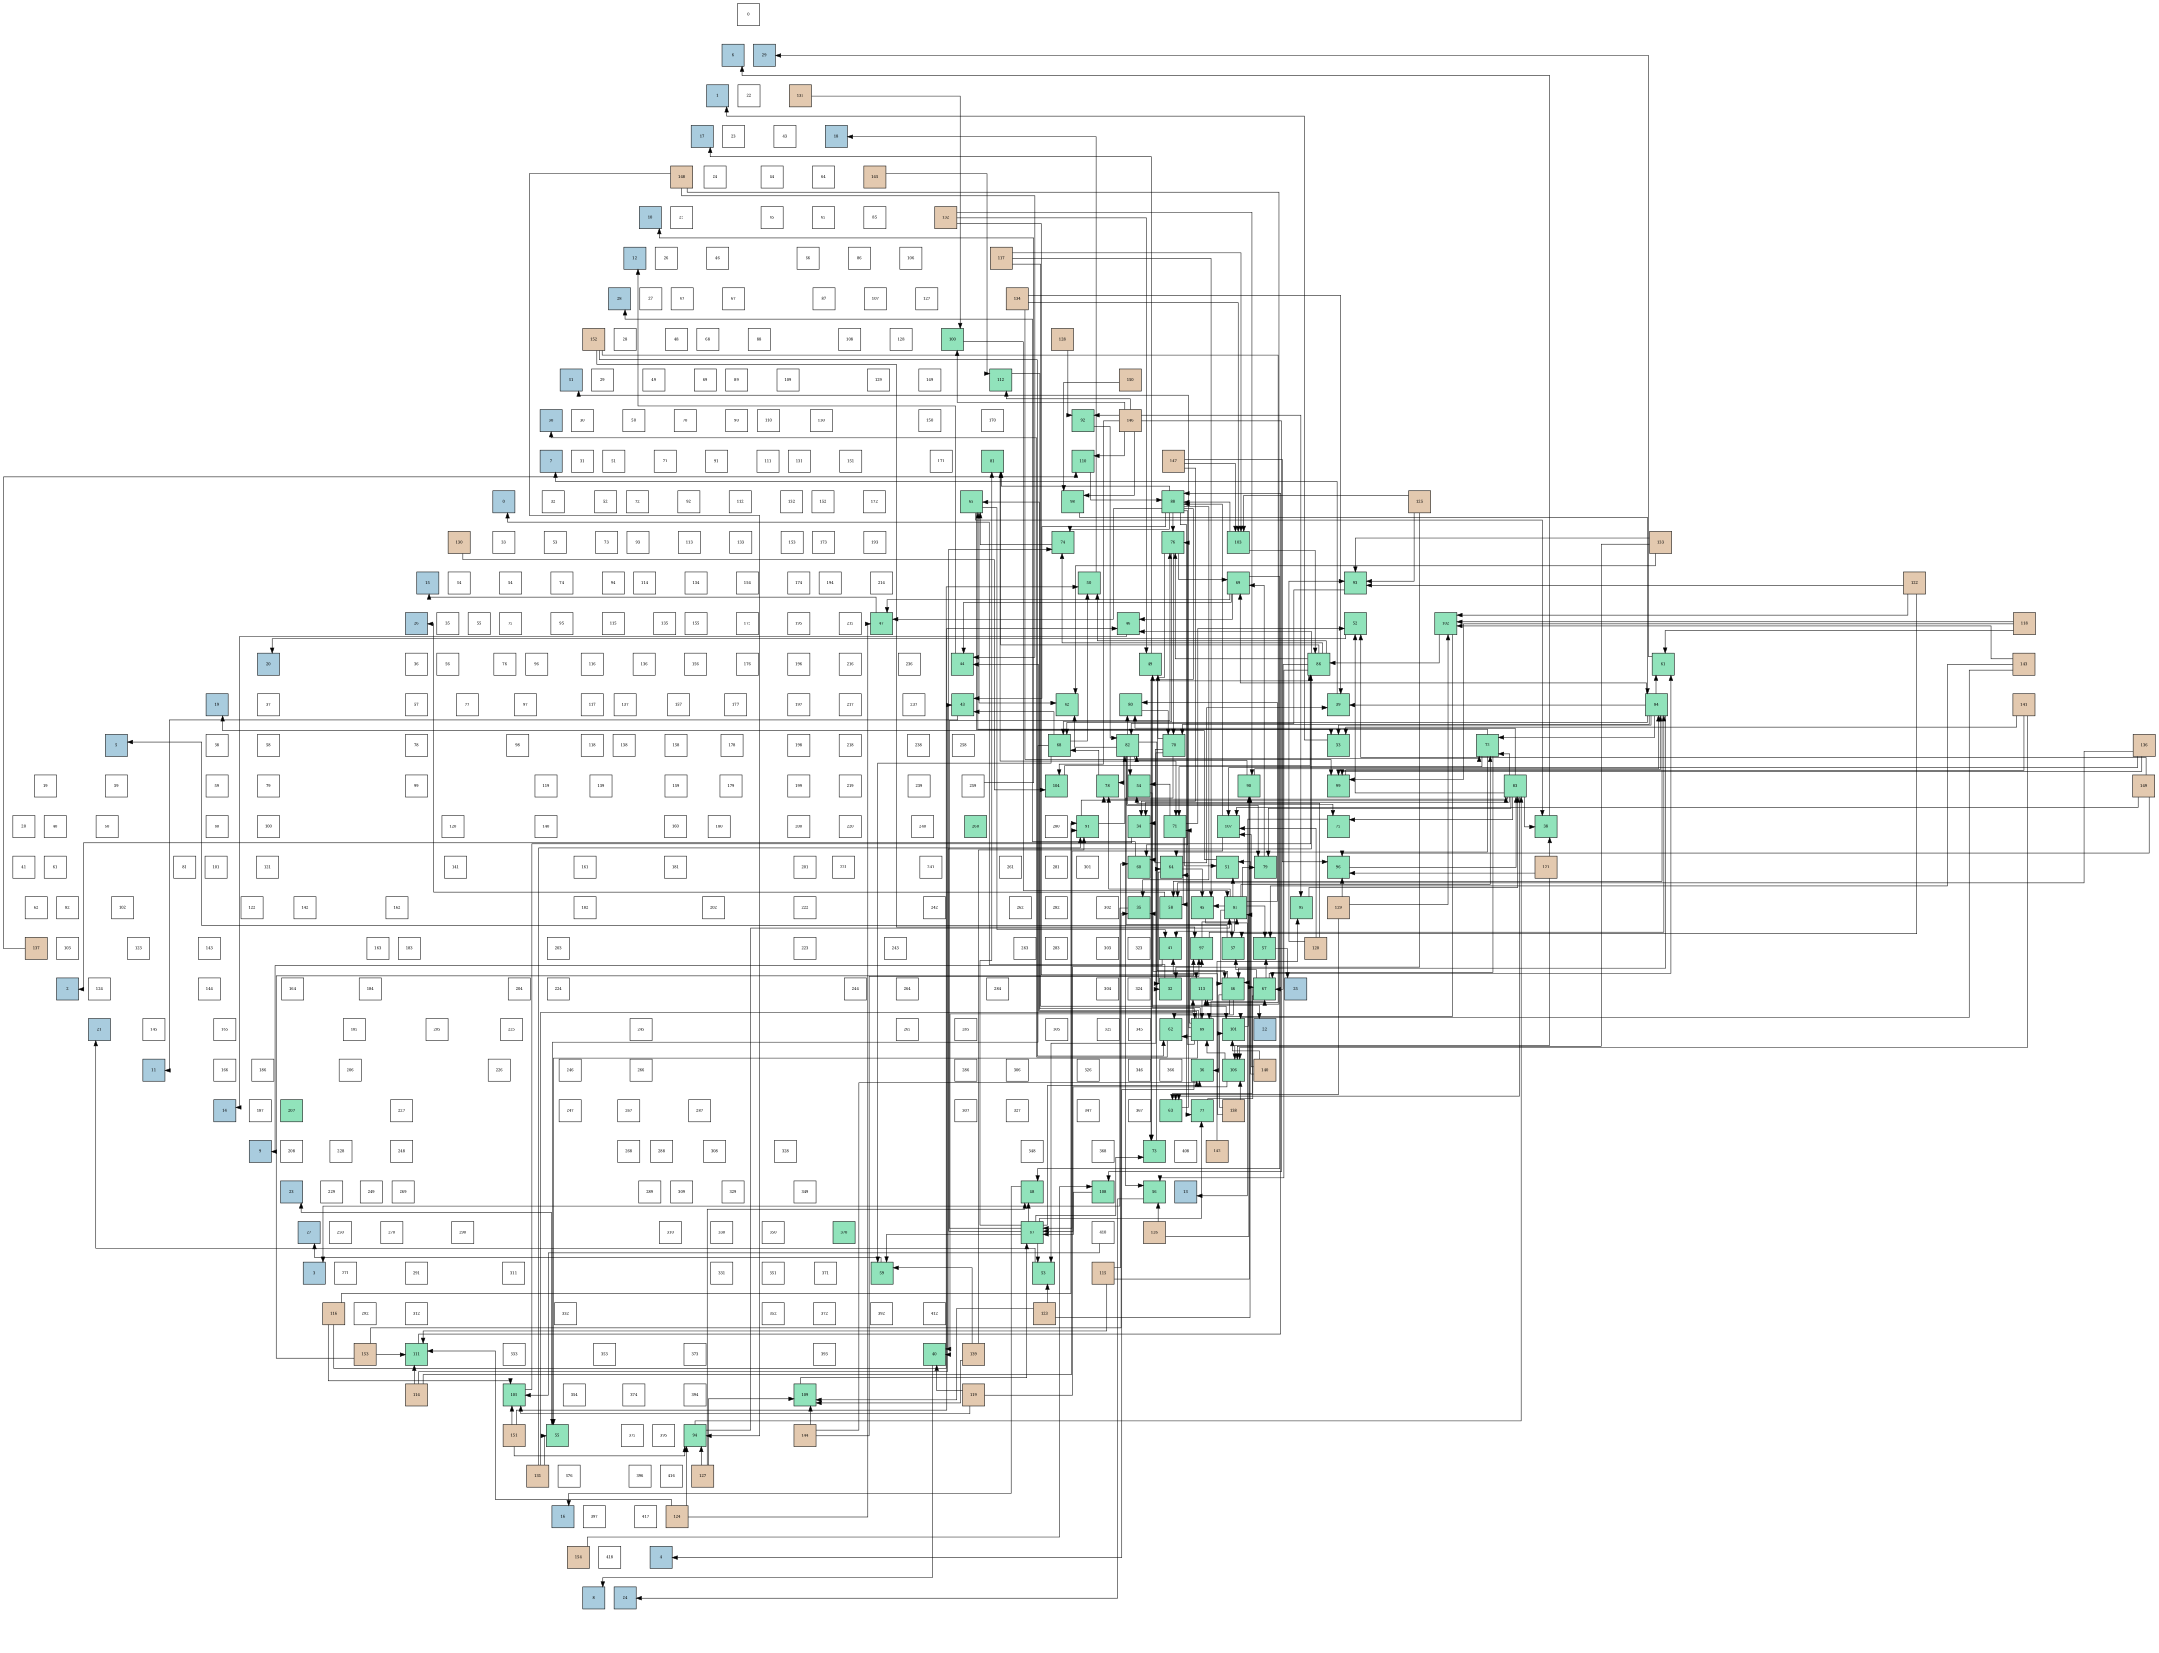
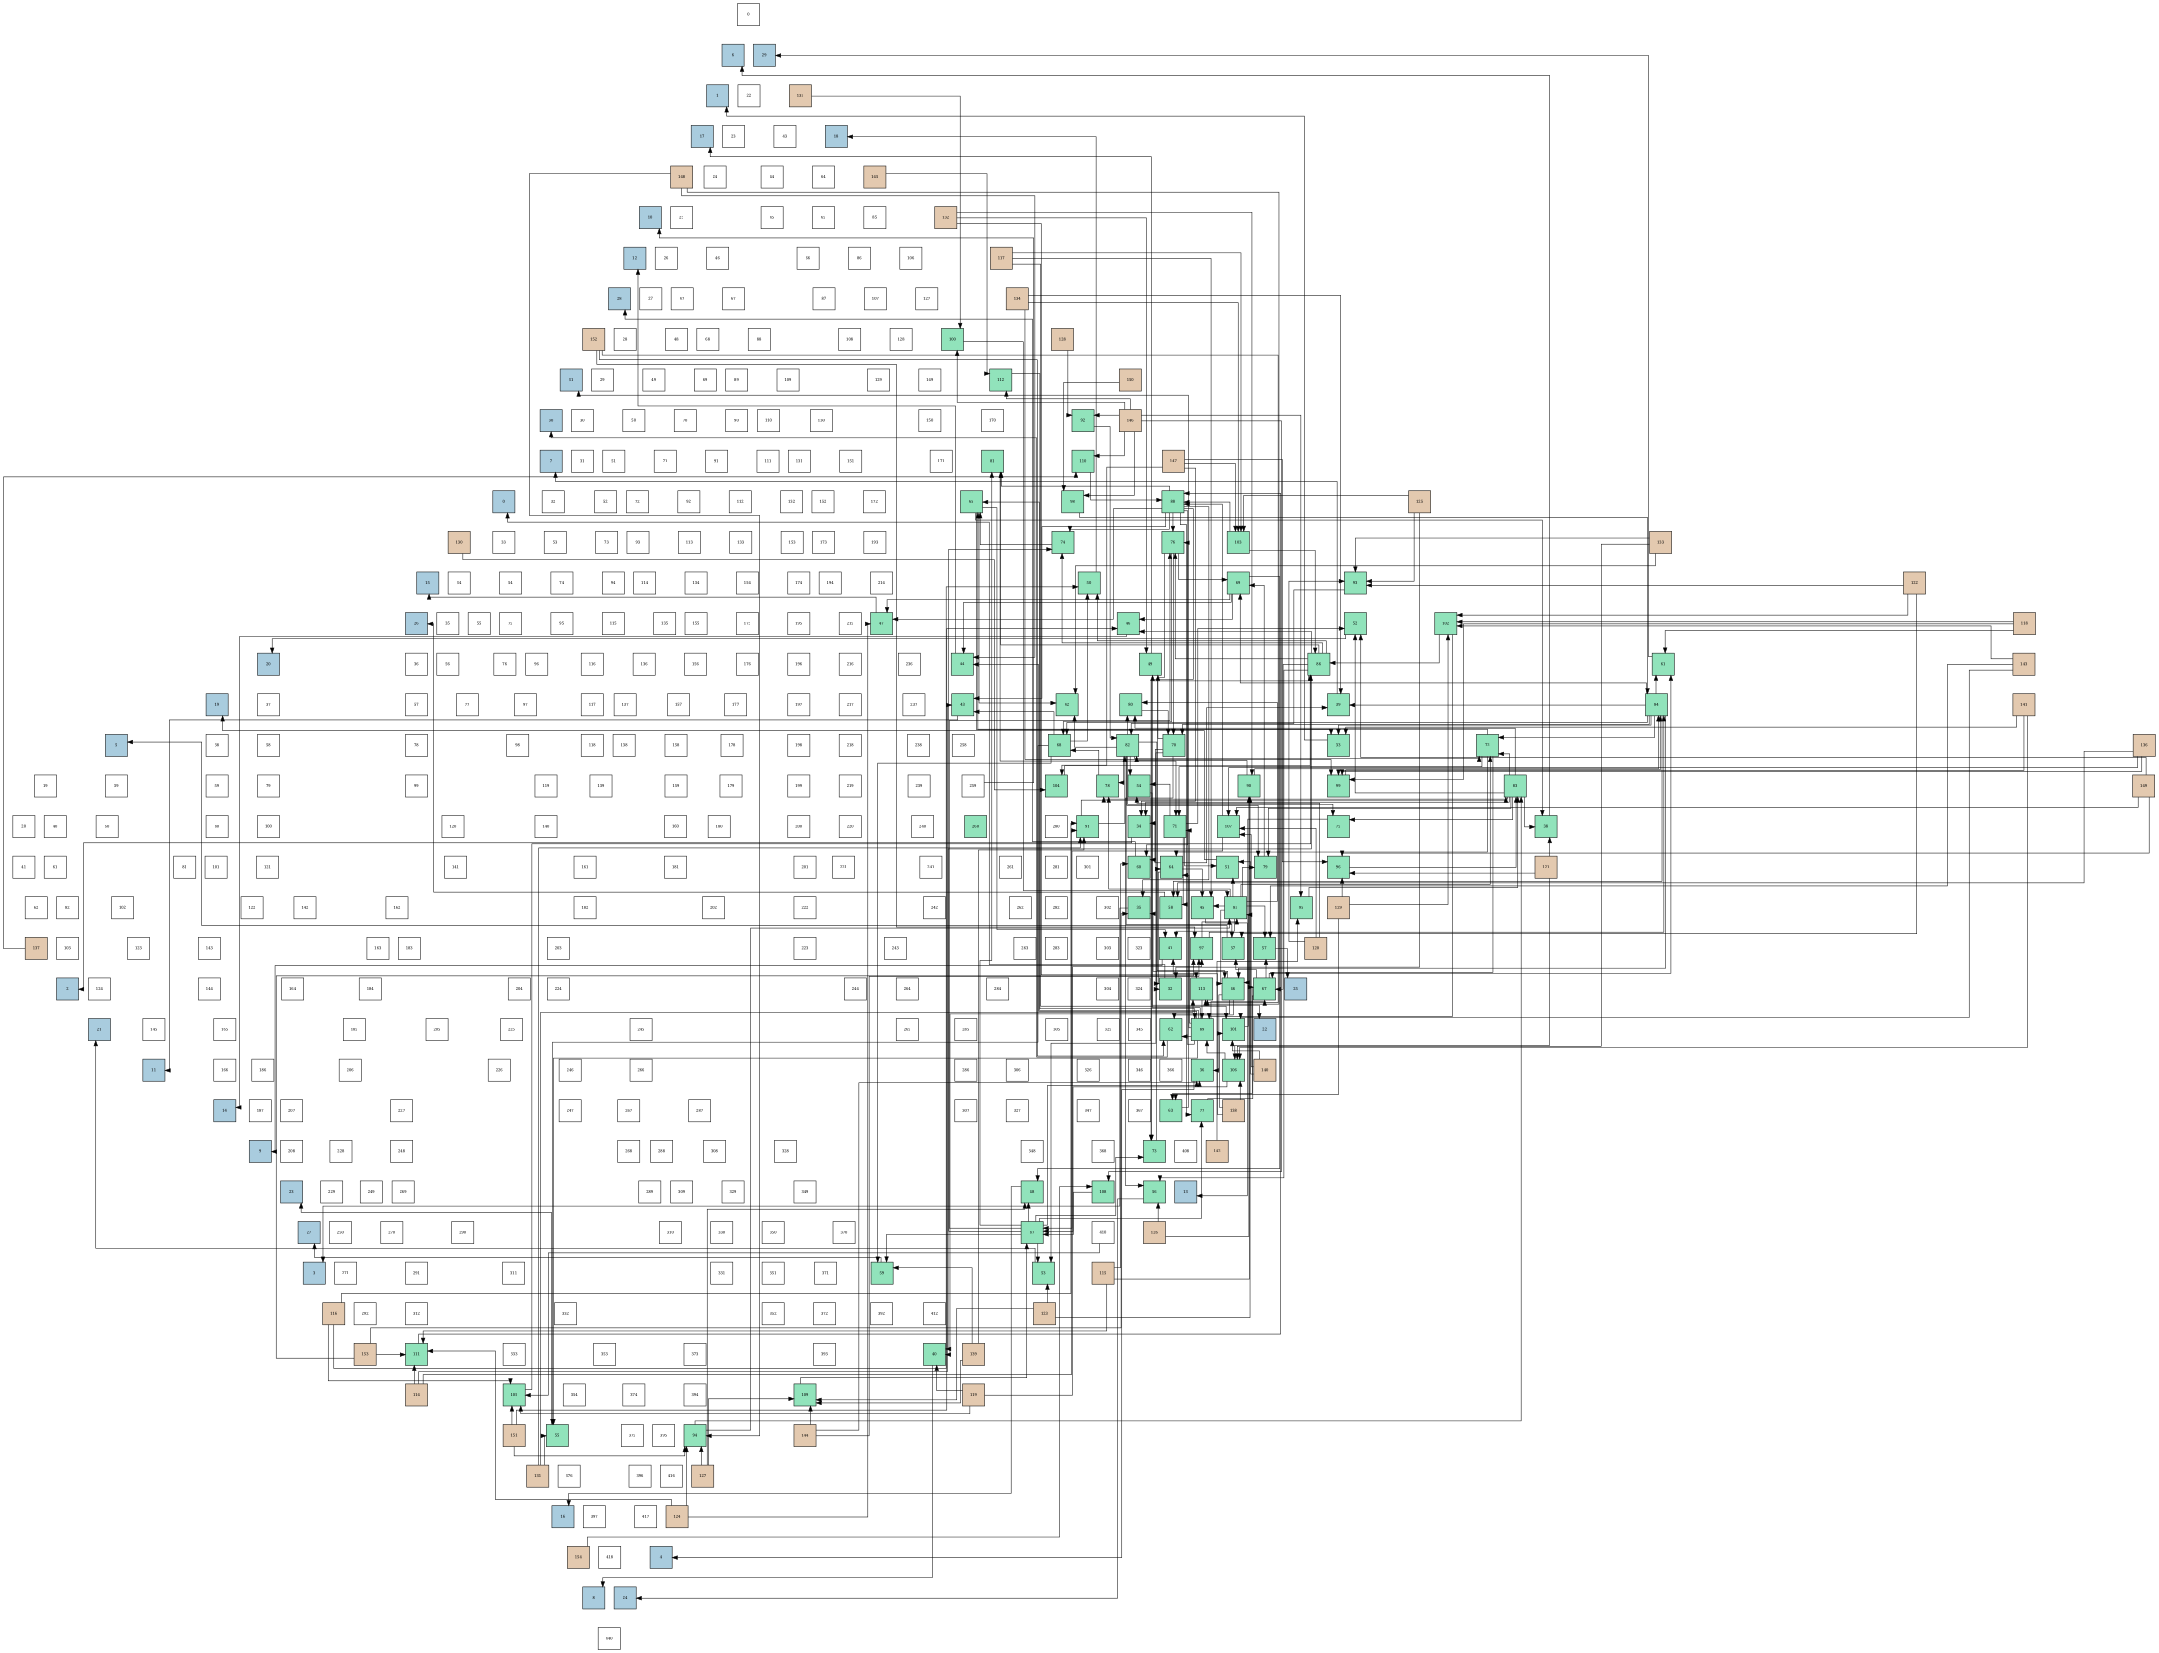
(1104, 610) -> (1107, 613)
(1498, 1096) -> none
(292, 1111) -> (292, 1111)
(844, 1233) -> (844, 1233)
none -> (609, 1639)
